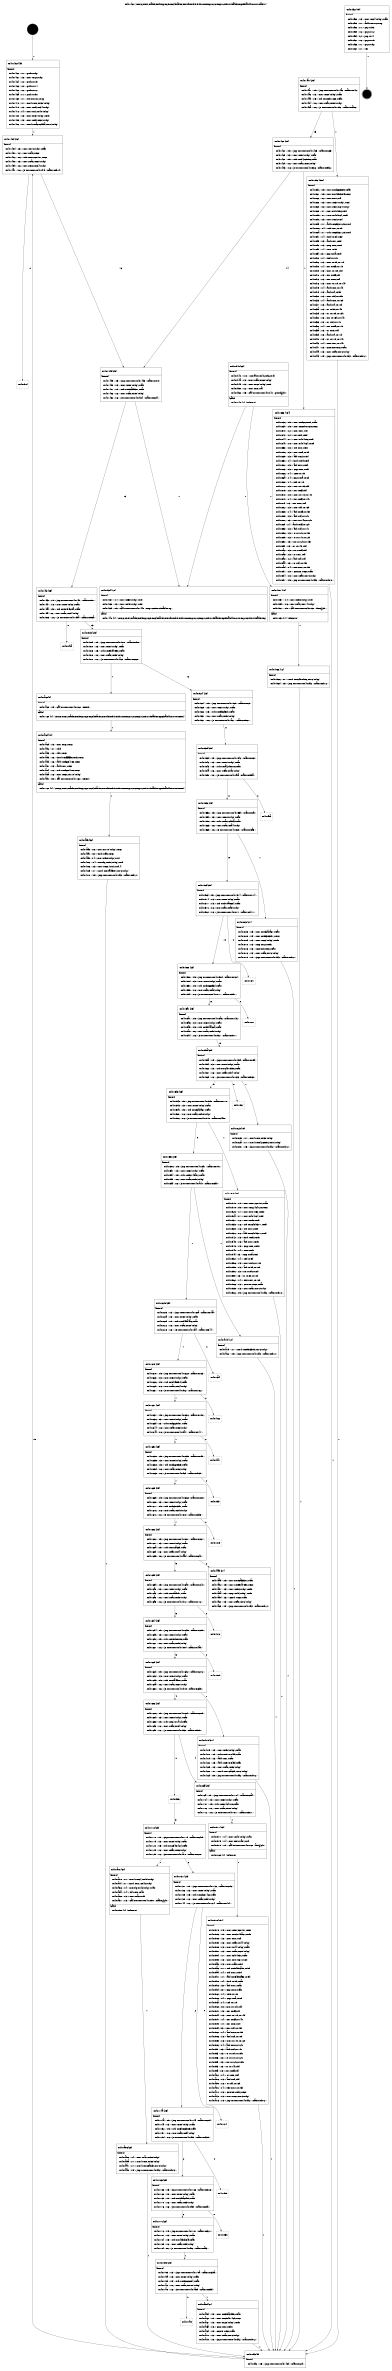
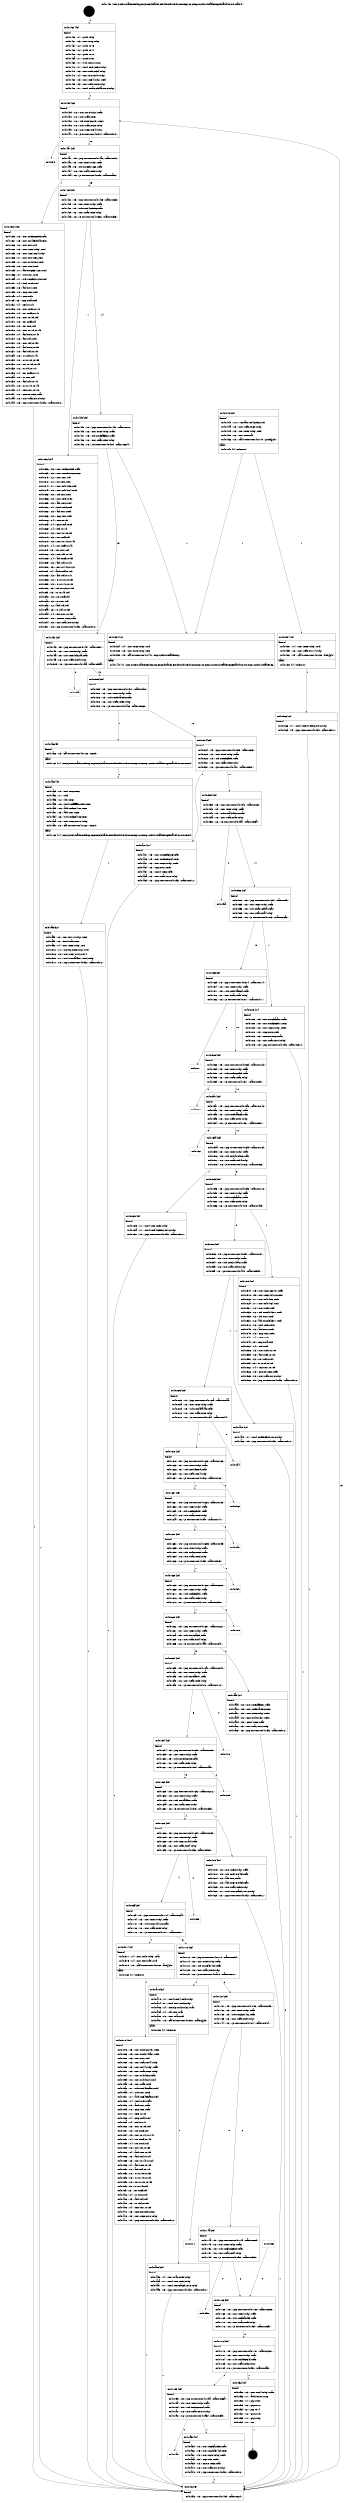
(82, 270) -> (89, 141)
none -> (166, 863)
(234, 1091) -> (203, 1136)
(175, 1813) -> (181, 1940)
none -> (284, 2124)
(216, 2219) -> (259, 2272)
none -> (248, 2375)
